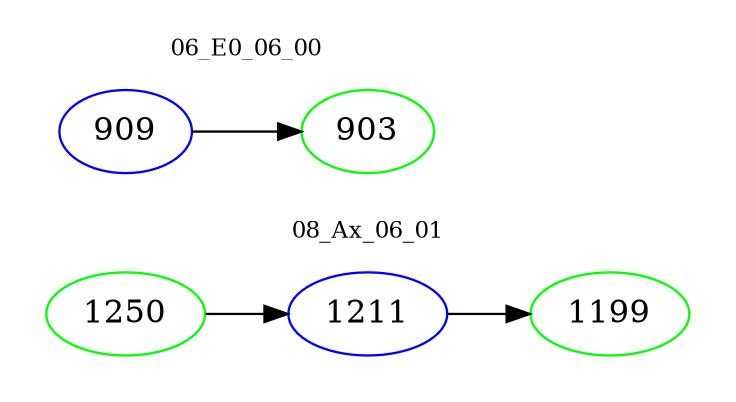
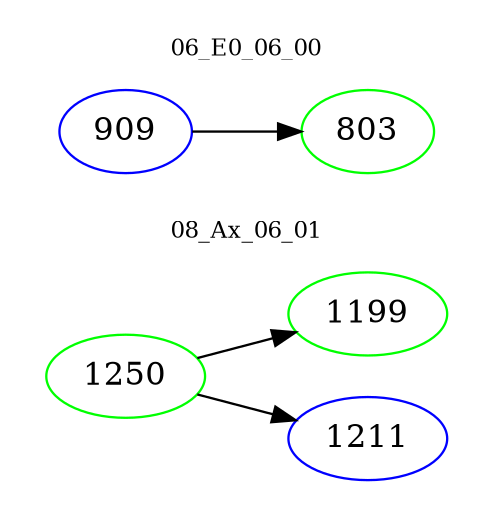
(368, 132) -> (368, 132)
(477, 314) -> (235, 348)
